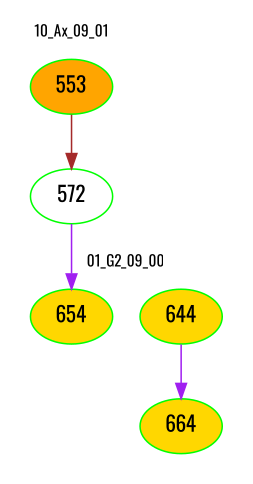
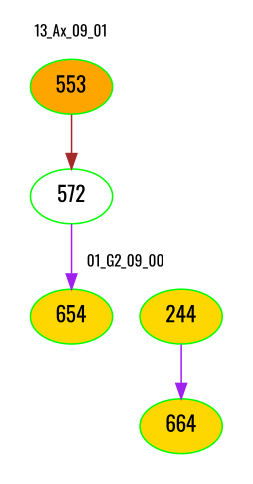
(72, 33) -> (72, 33)
(181, 317) -> (181, 317)
